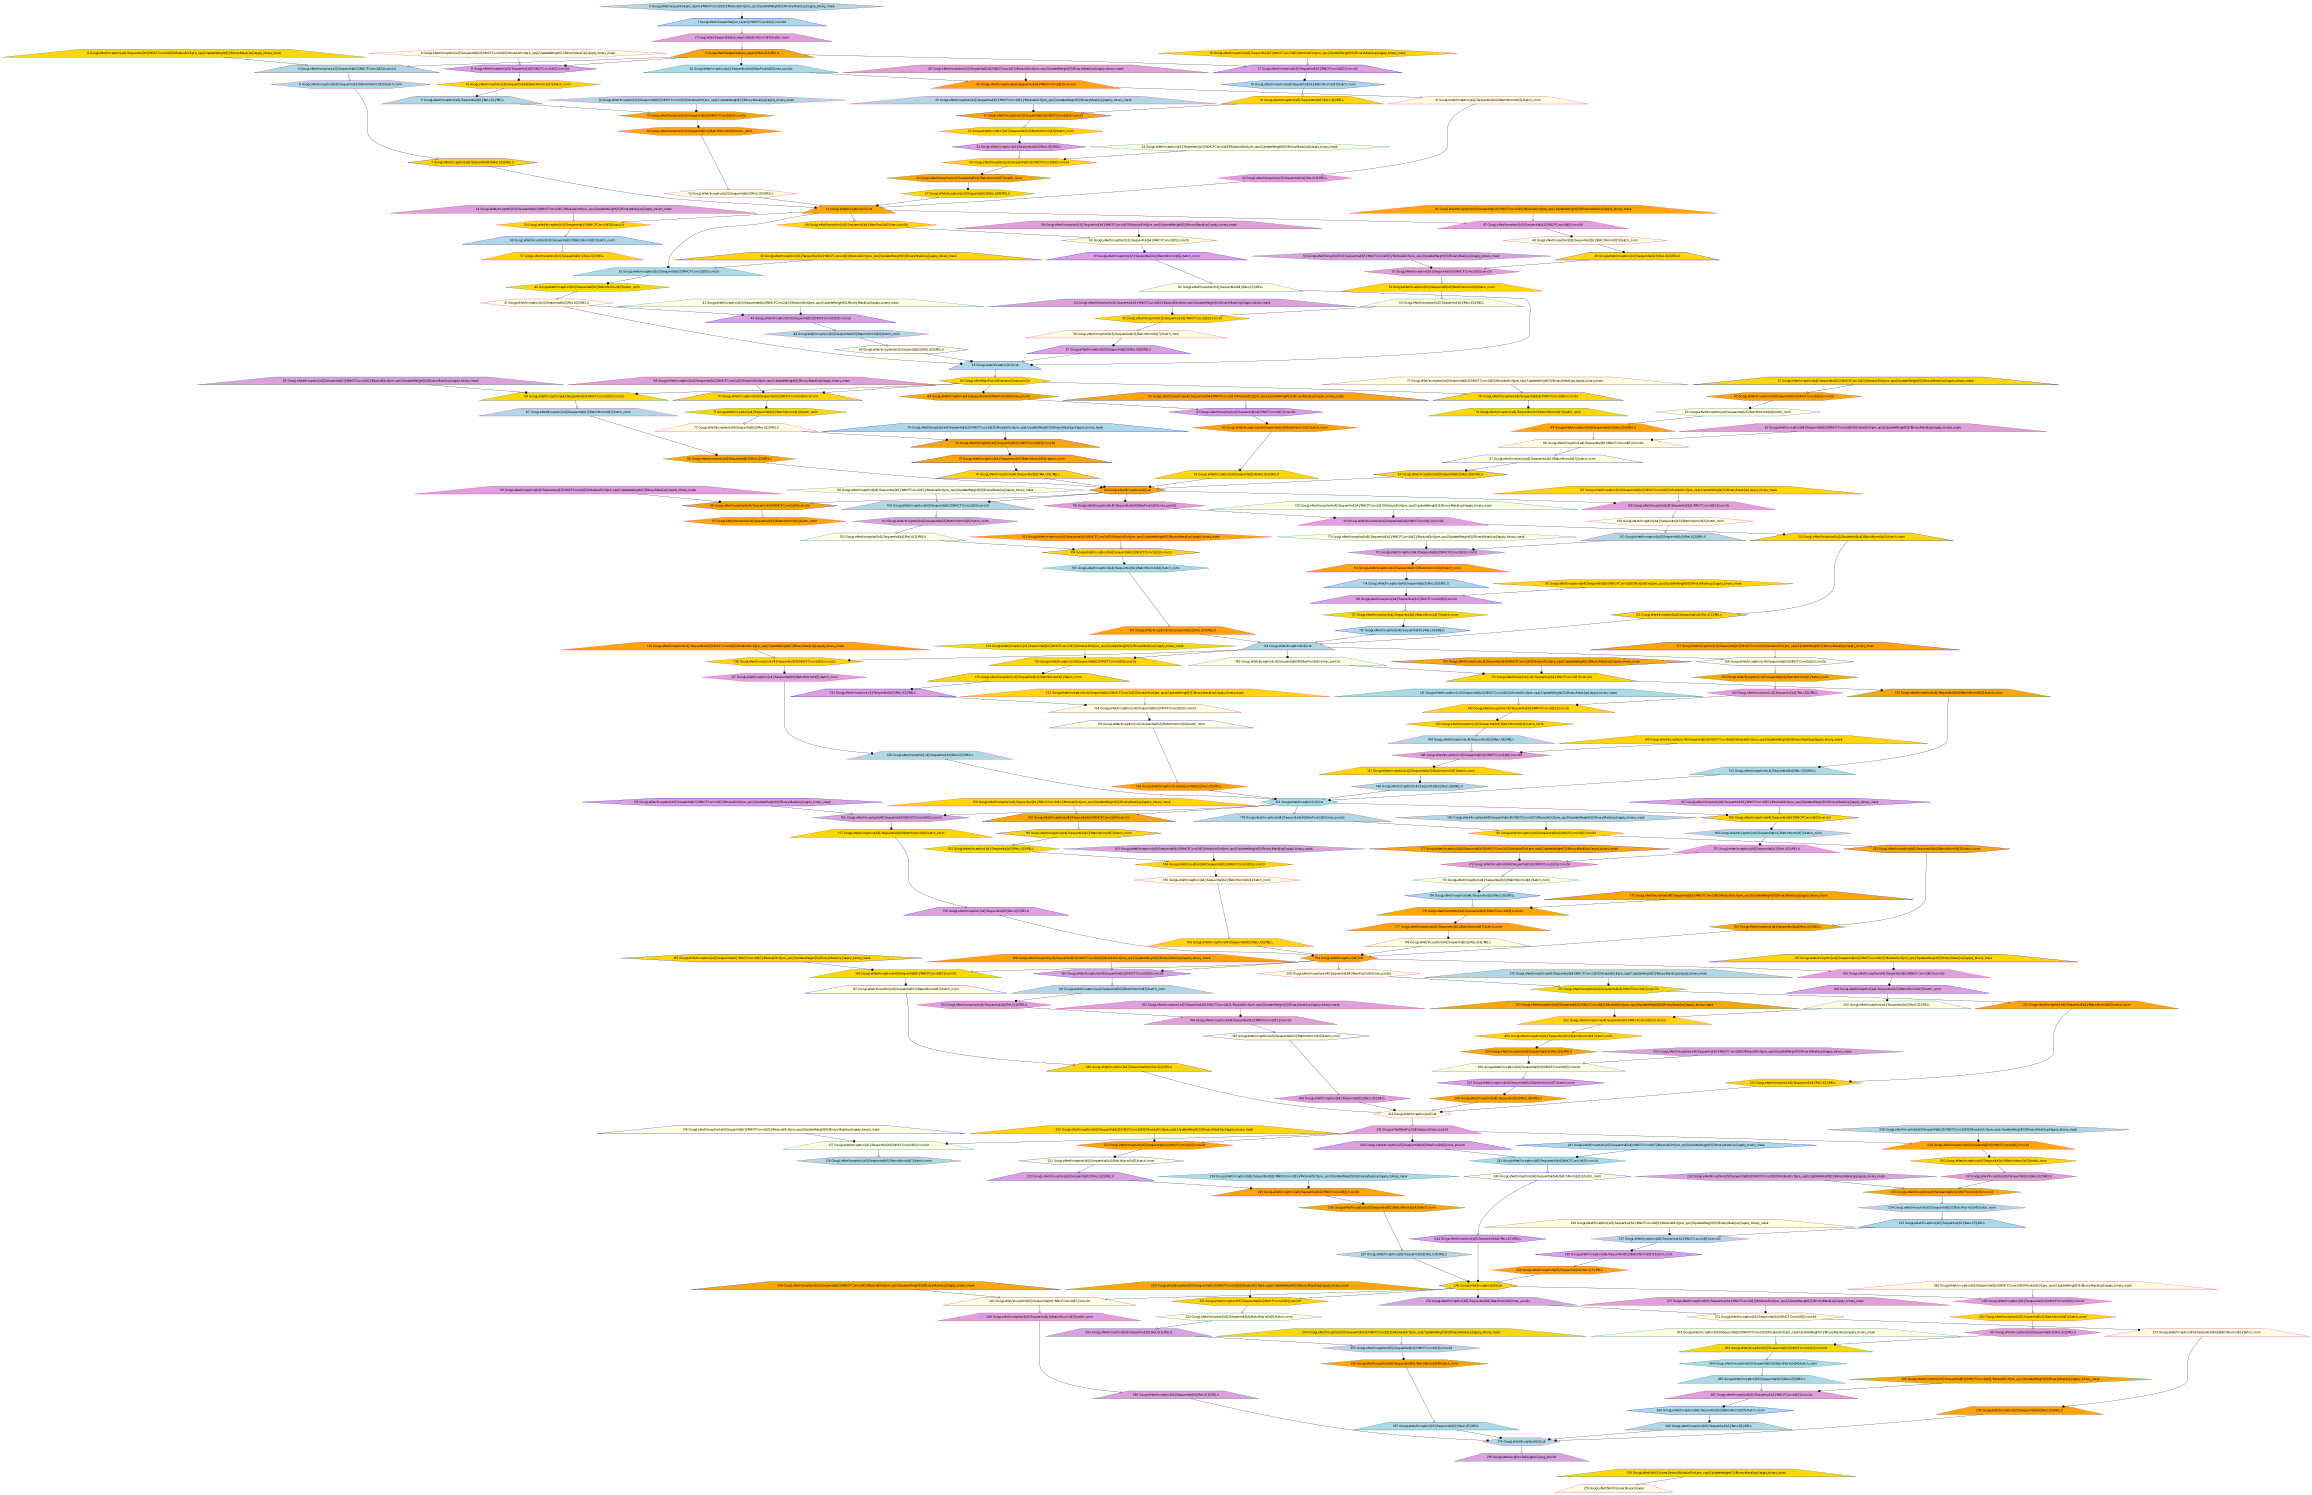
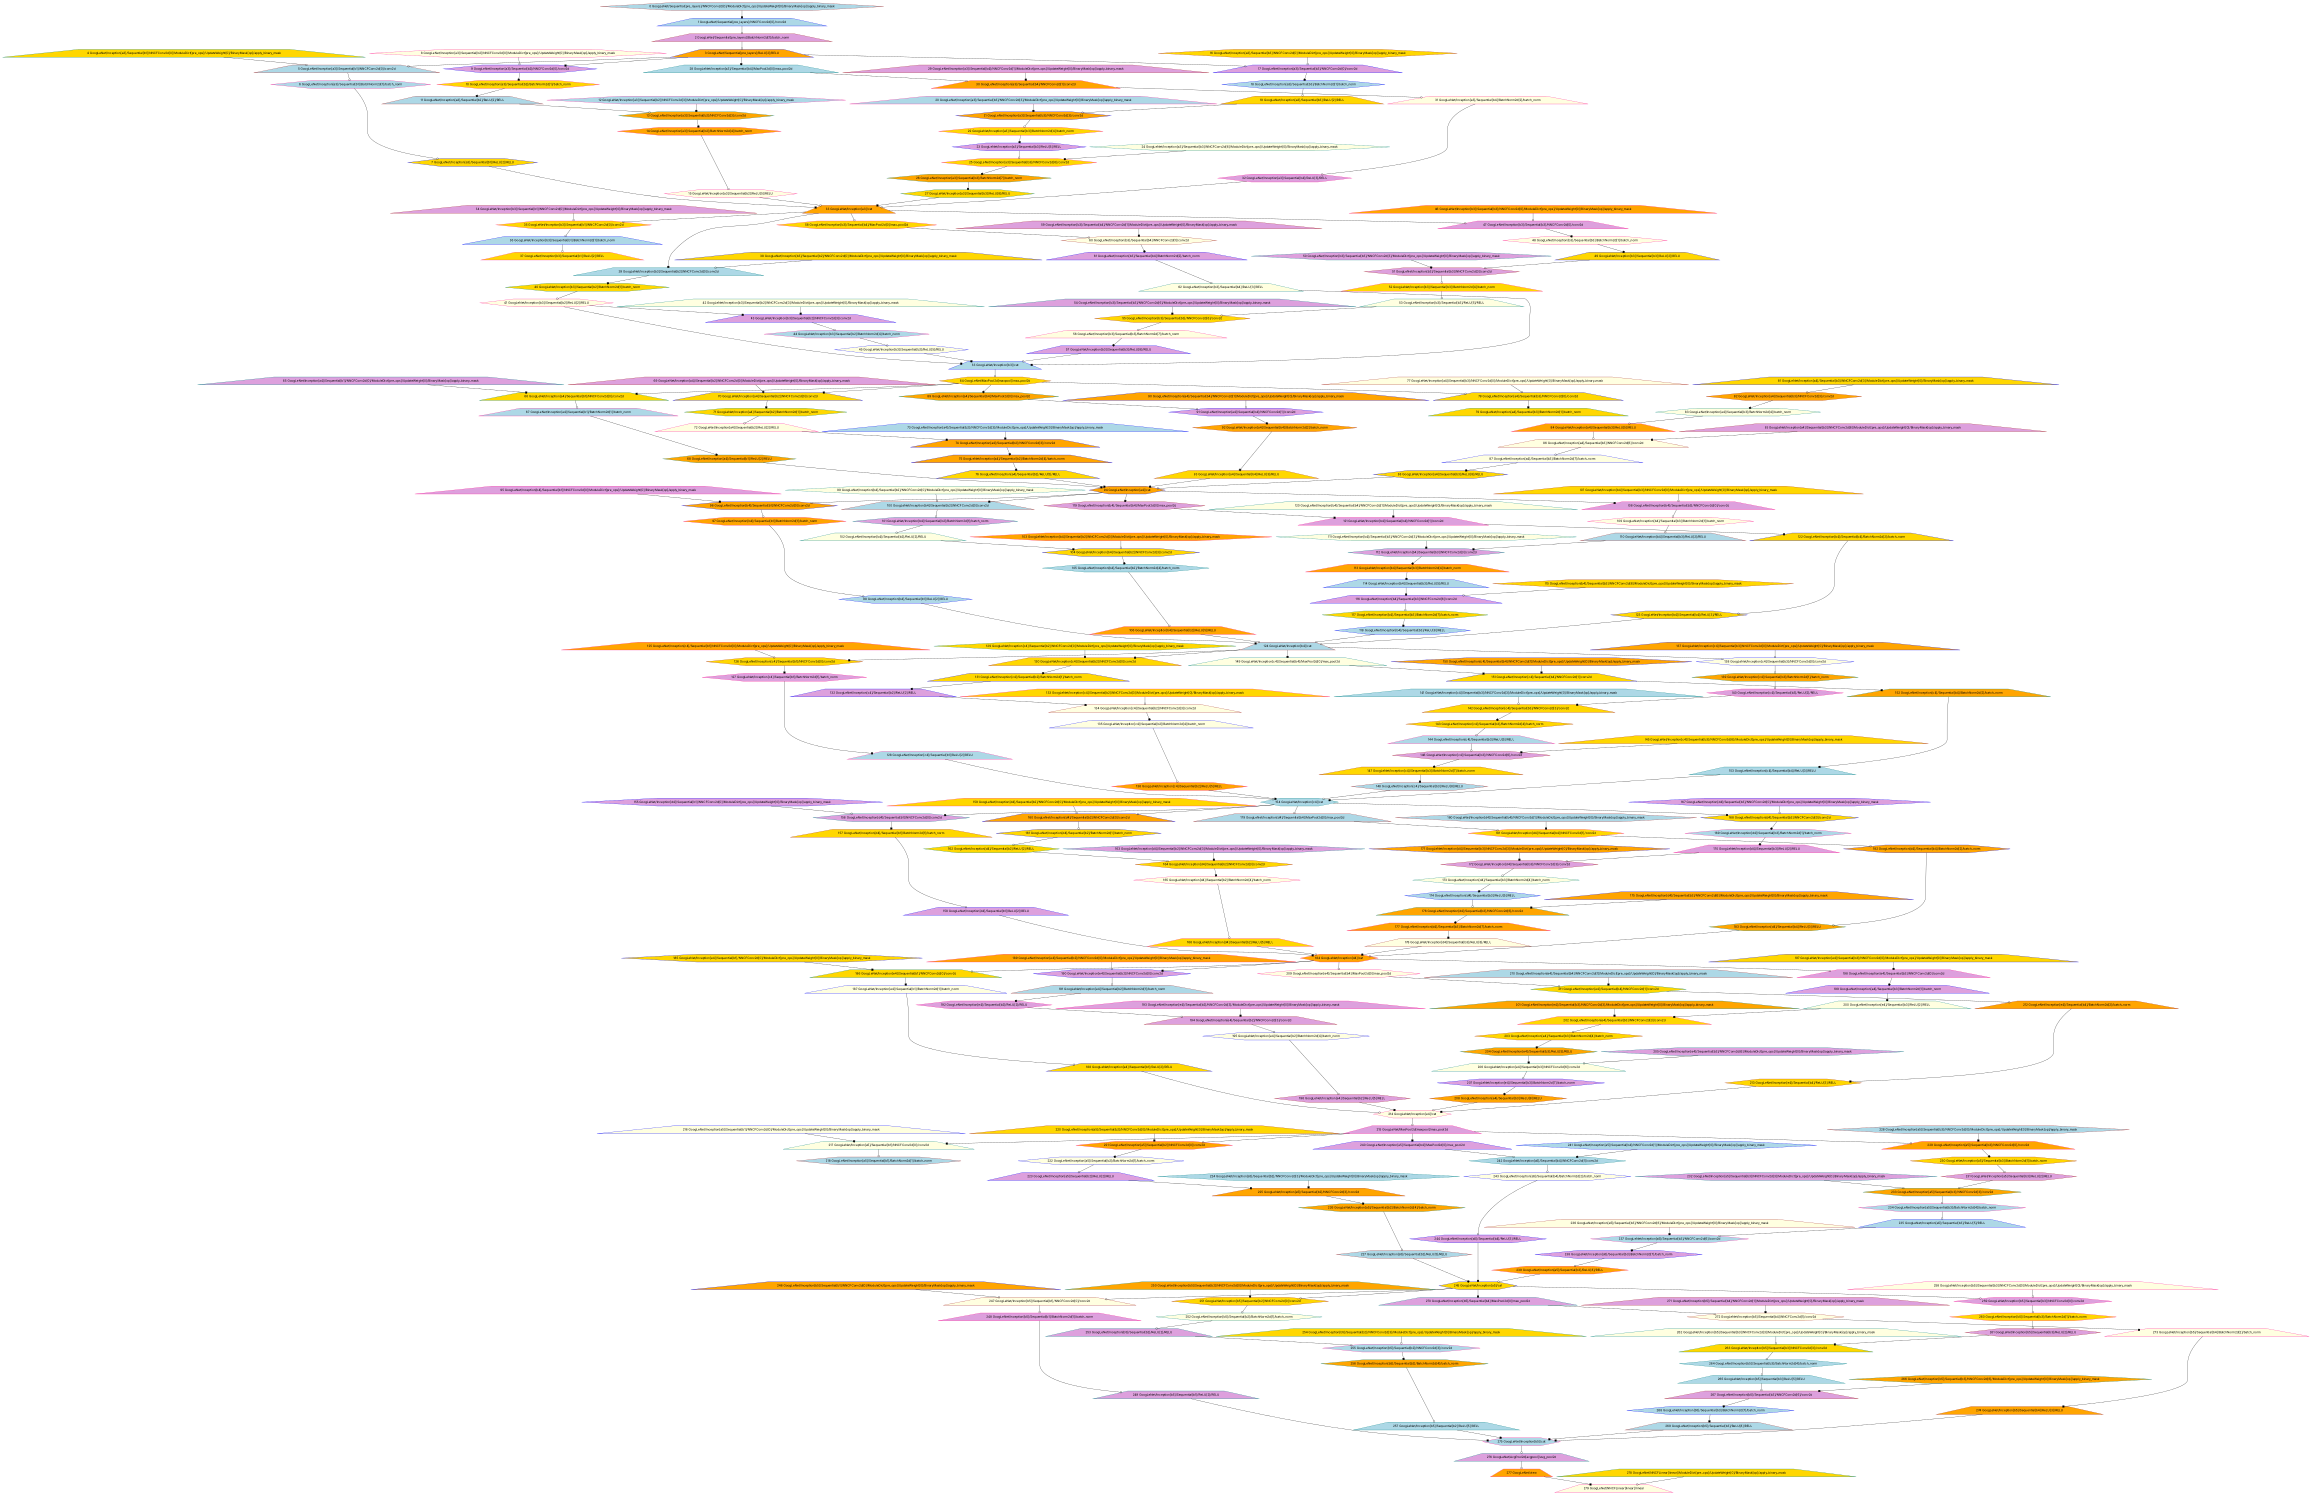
none -> (906, 599)
none -> (1522, 1473)
